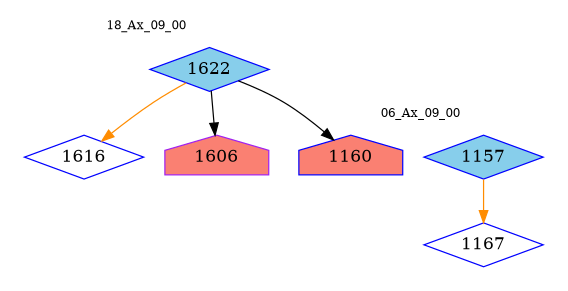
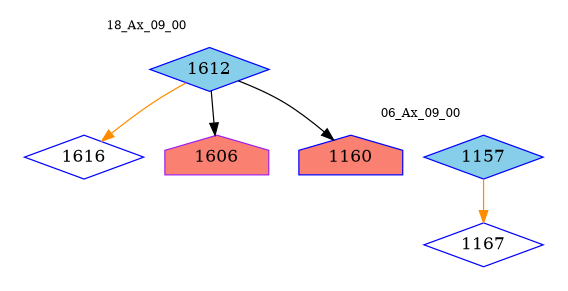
(210, 69) -> (210, 69)
